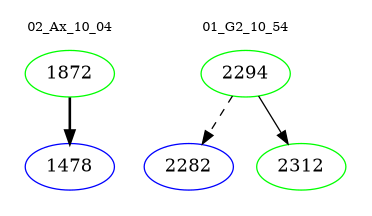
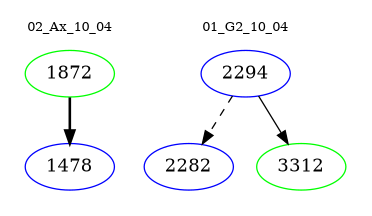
(246, 28) -> (246, 28)
(246, 74) -> (246, 74)
(301, 167) -> (301, 167)
